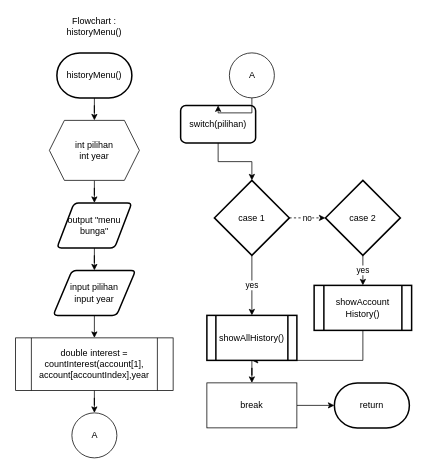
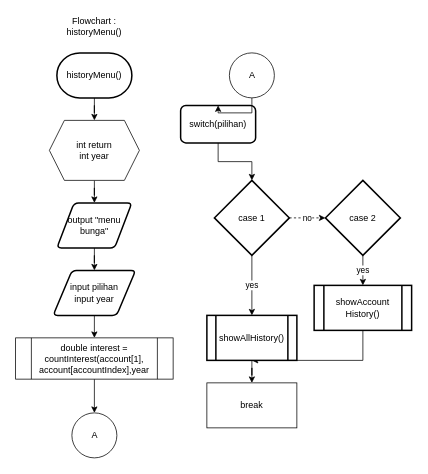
(94, 150) -> (94, 150)
(94, 364) -> (94, 359)
(313, 405) -> none
(372, 405) -> none
